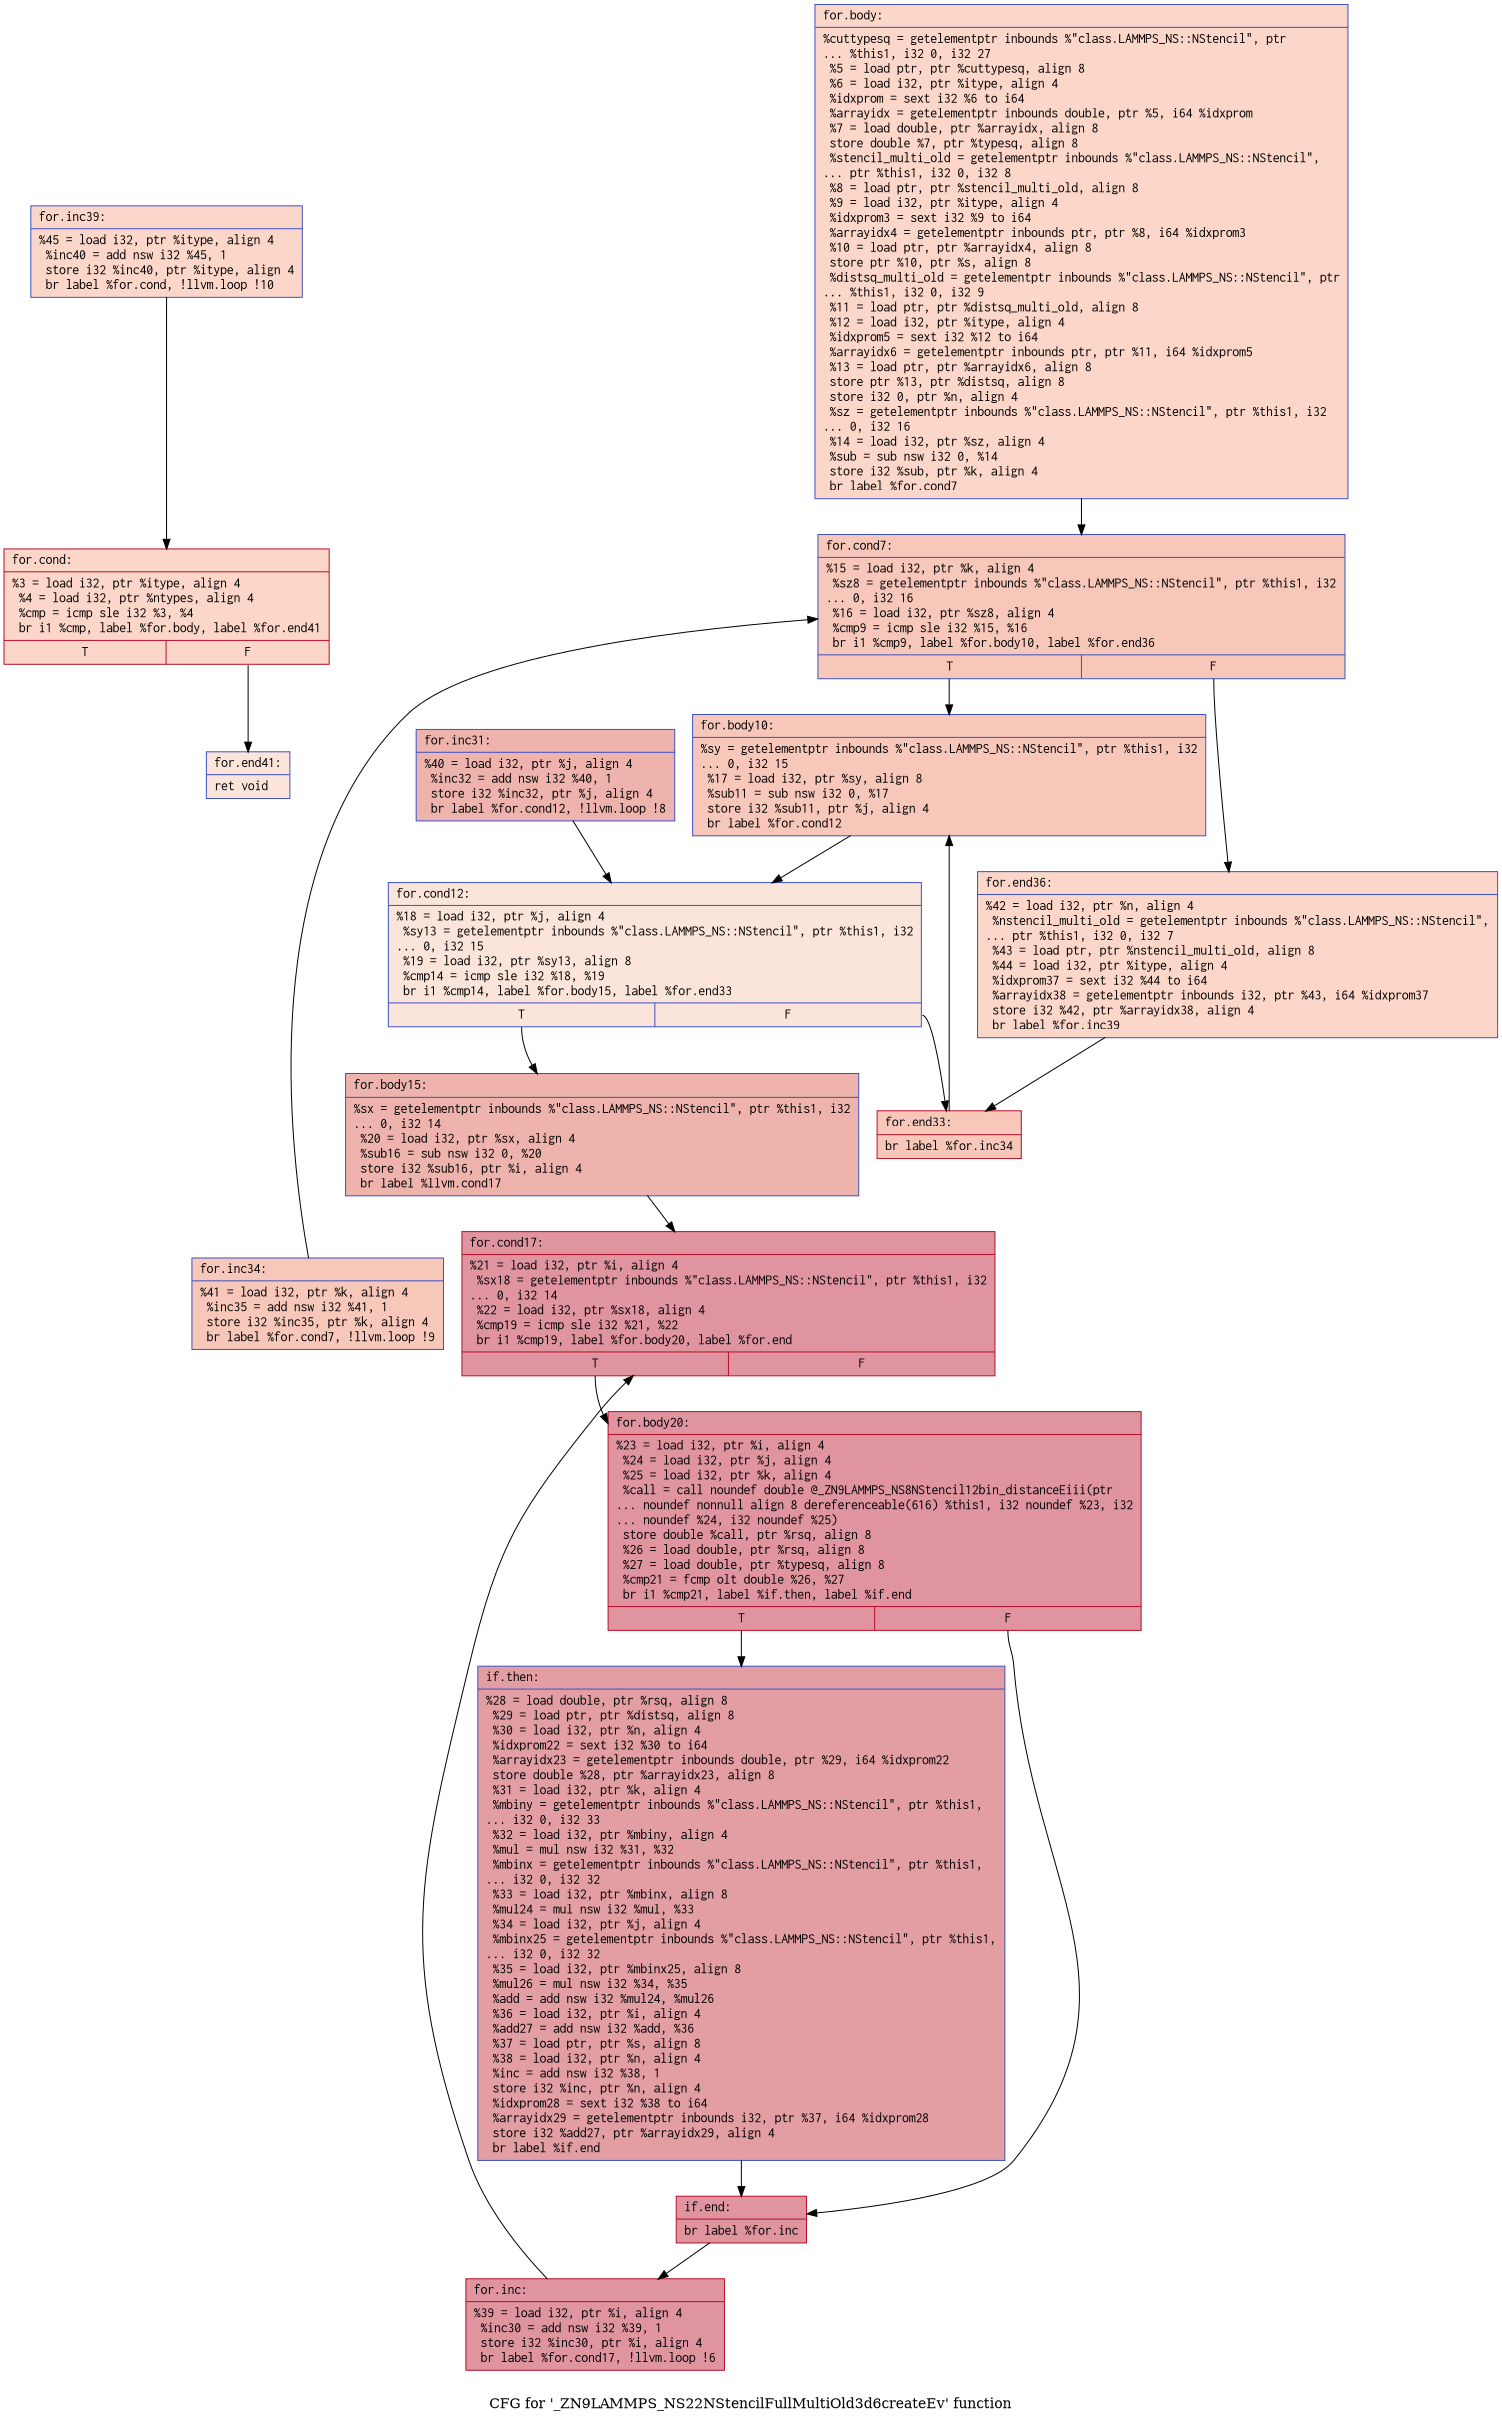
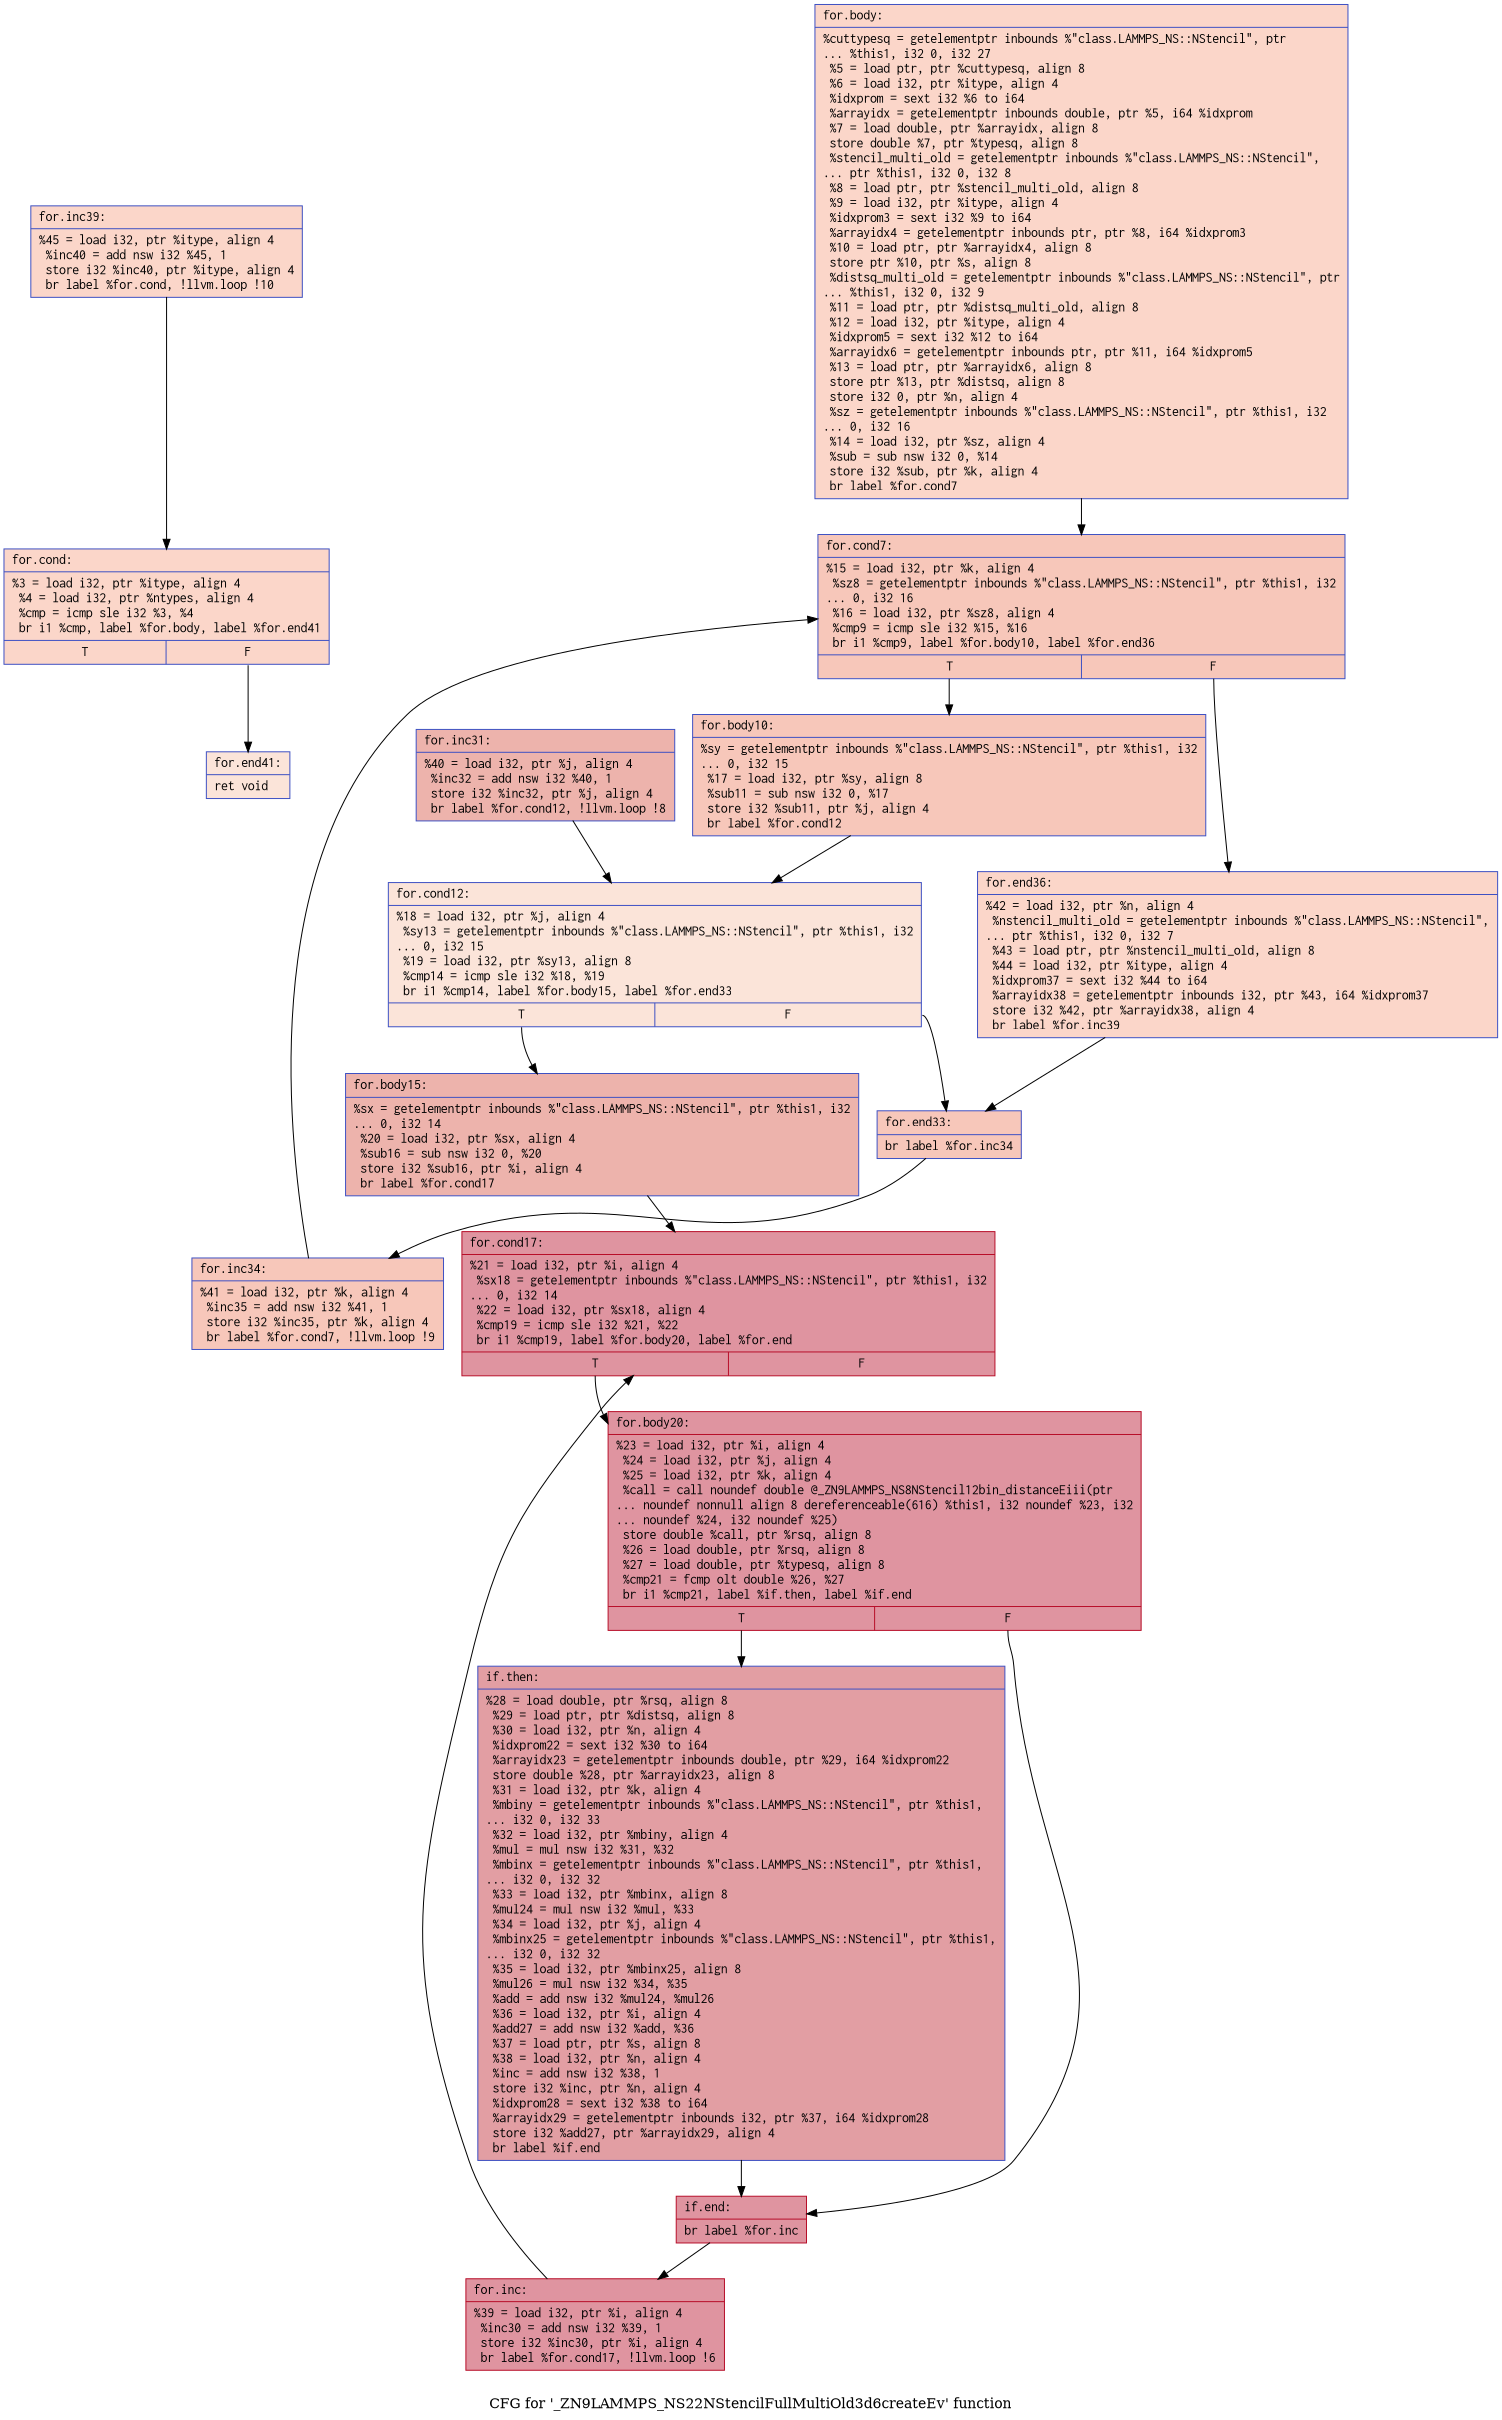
(167, 607) -> (167, 607)
(949, 978) -> (680, 1220)
(949, 1135) -> (949, 1135)
(428, 1183) -> (424, 1183)
